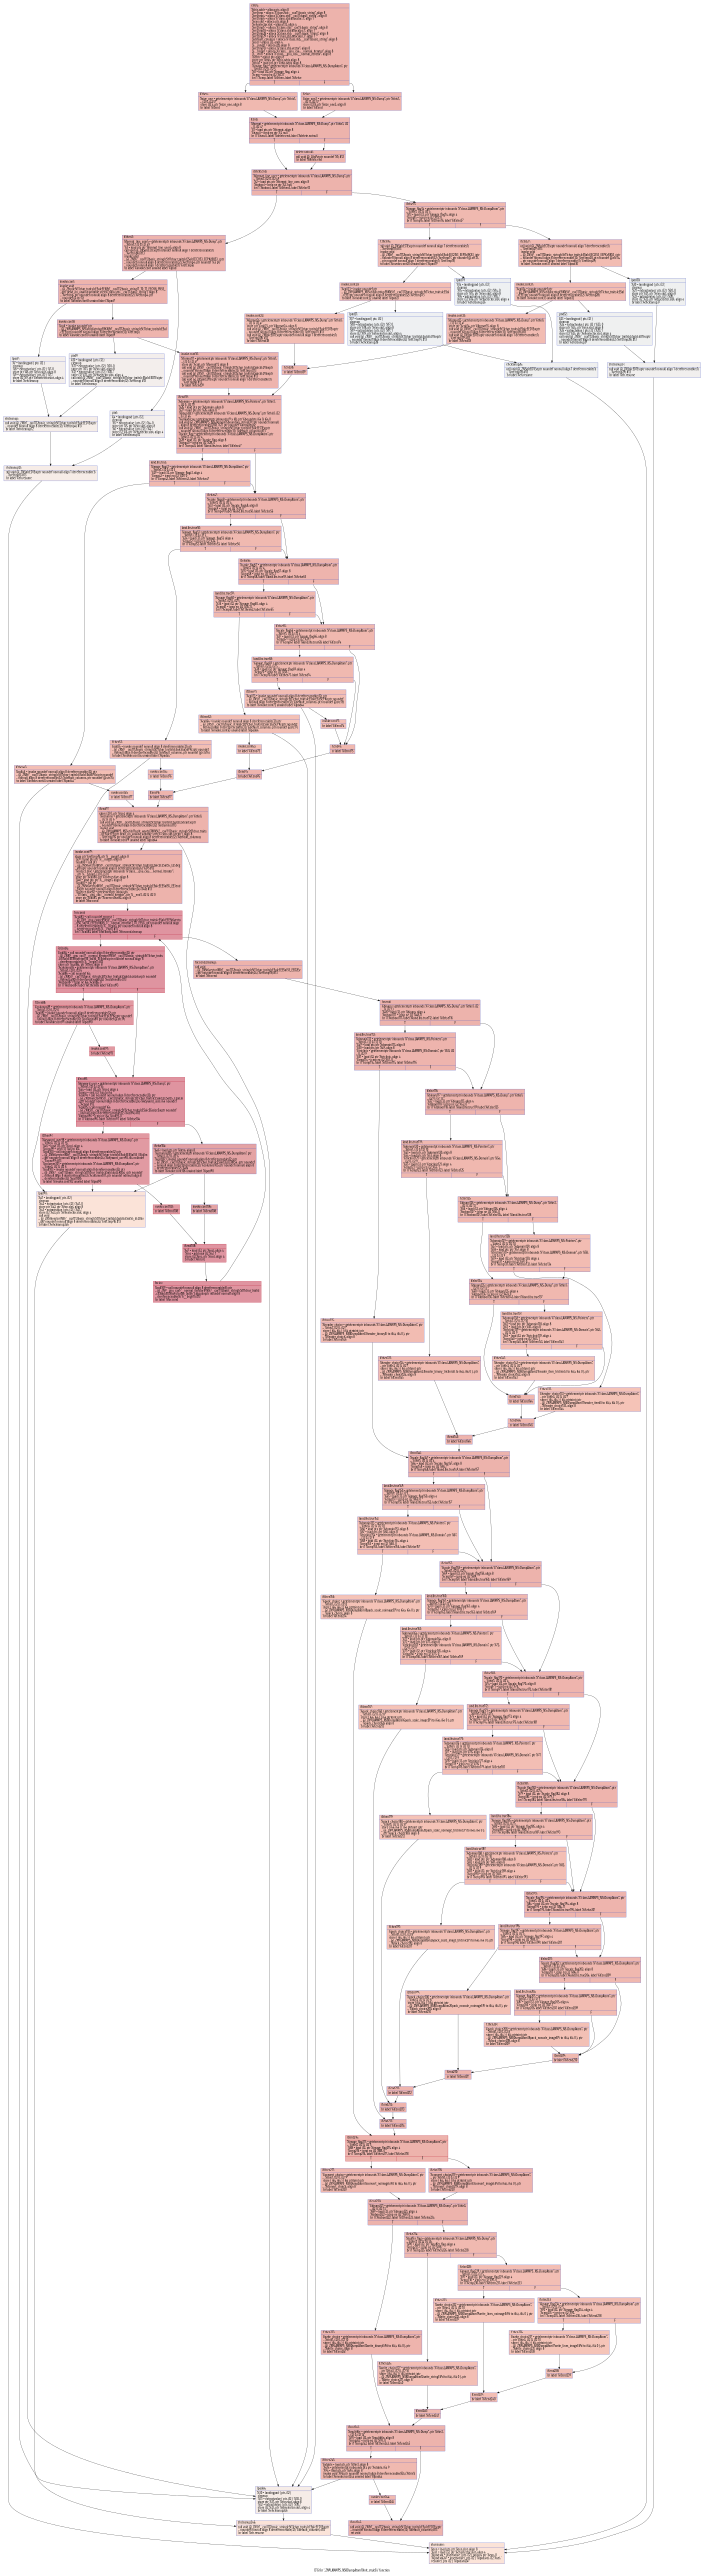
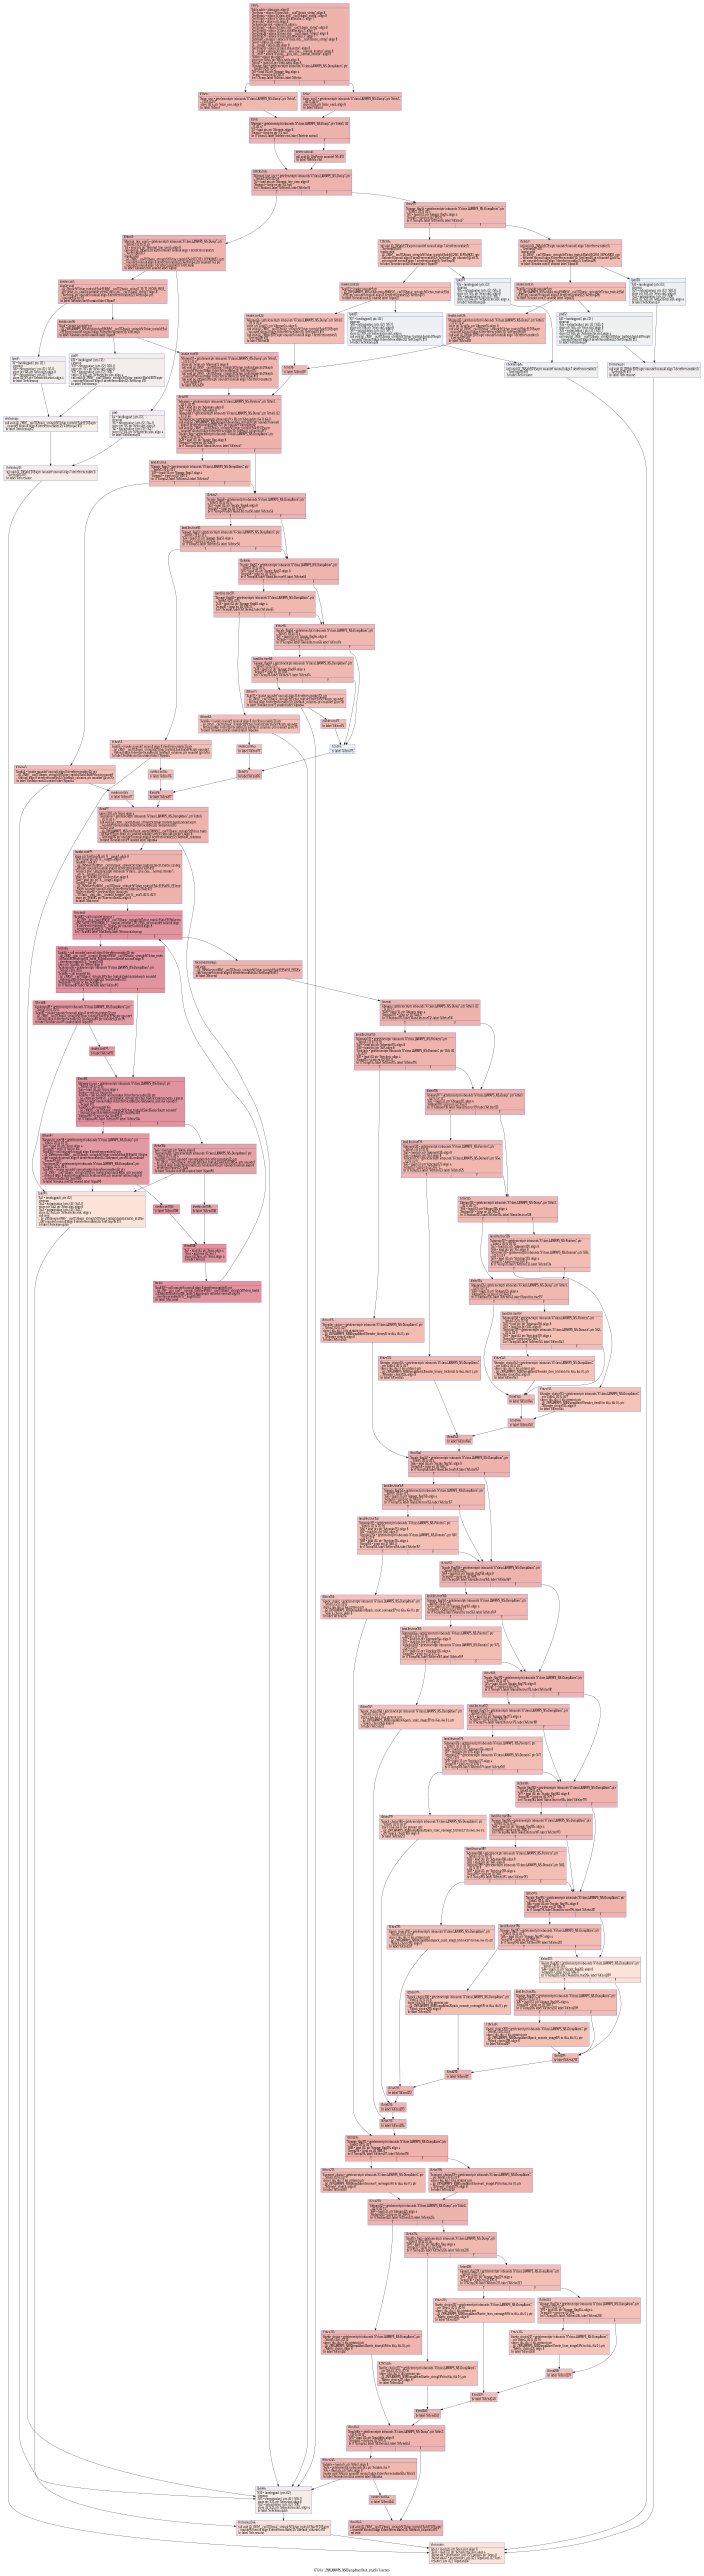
(342, 749) -> (342, 749)
(590, 1970) -> (590, 1970)
